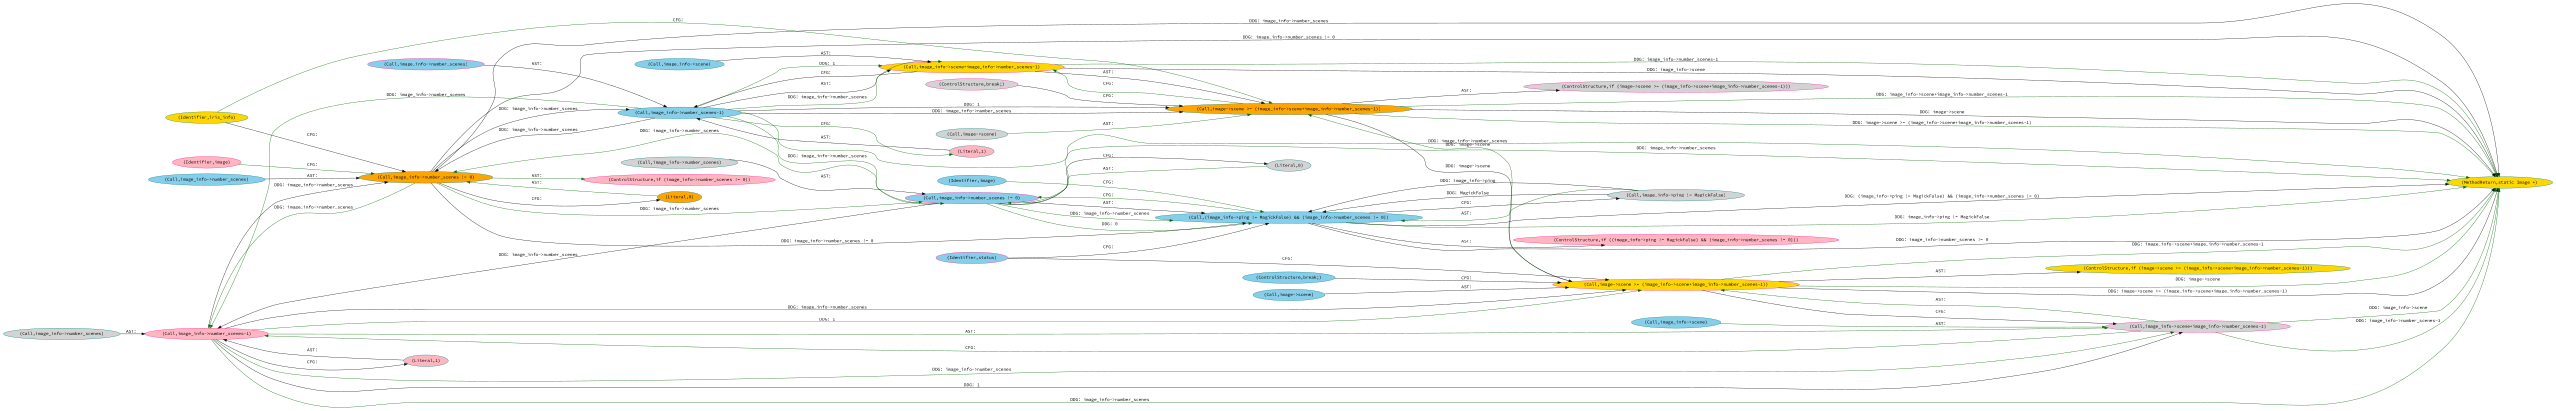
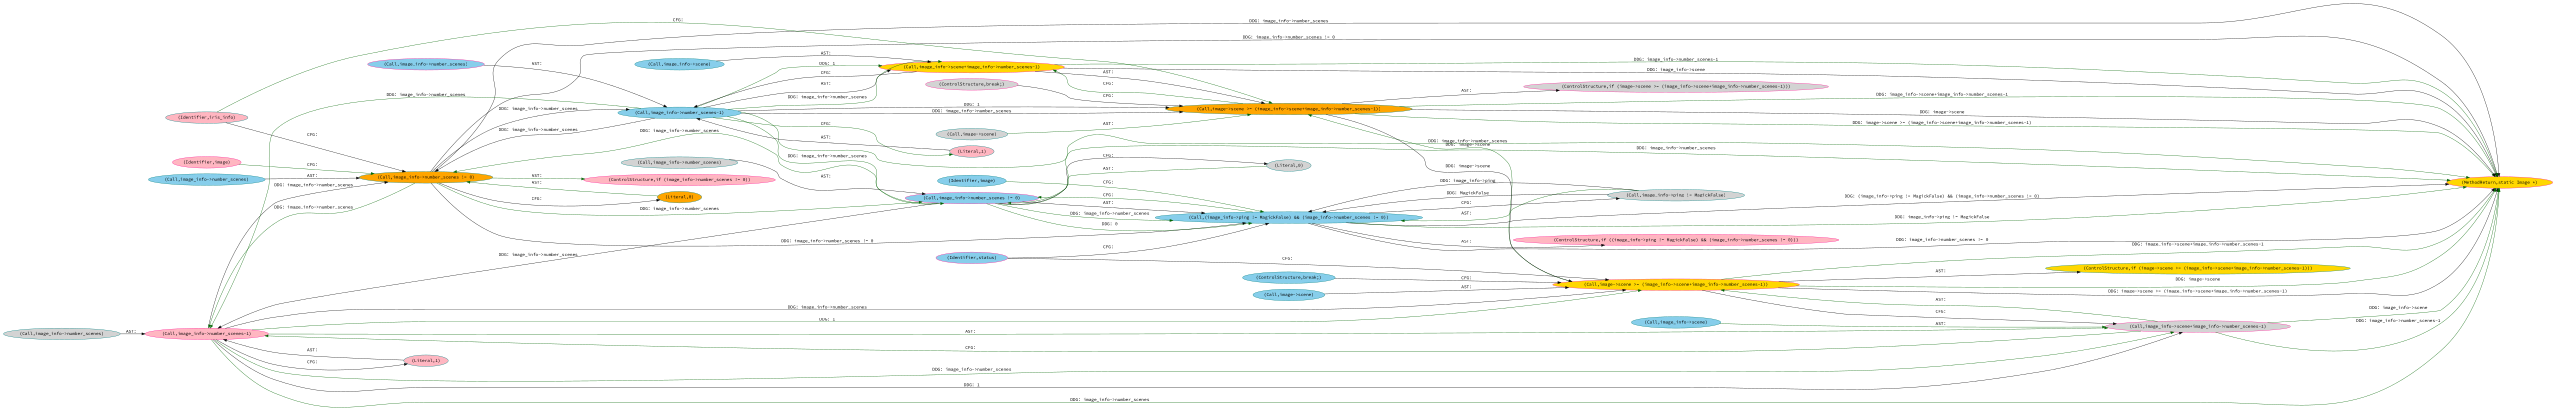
(207, 118) -> (207, 118)
(2500, 182) -> (2500, 182)
